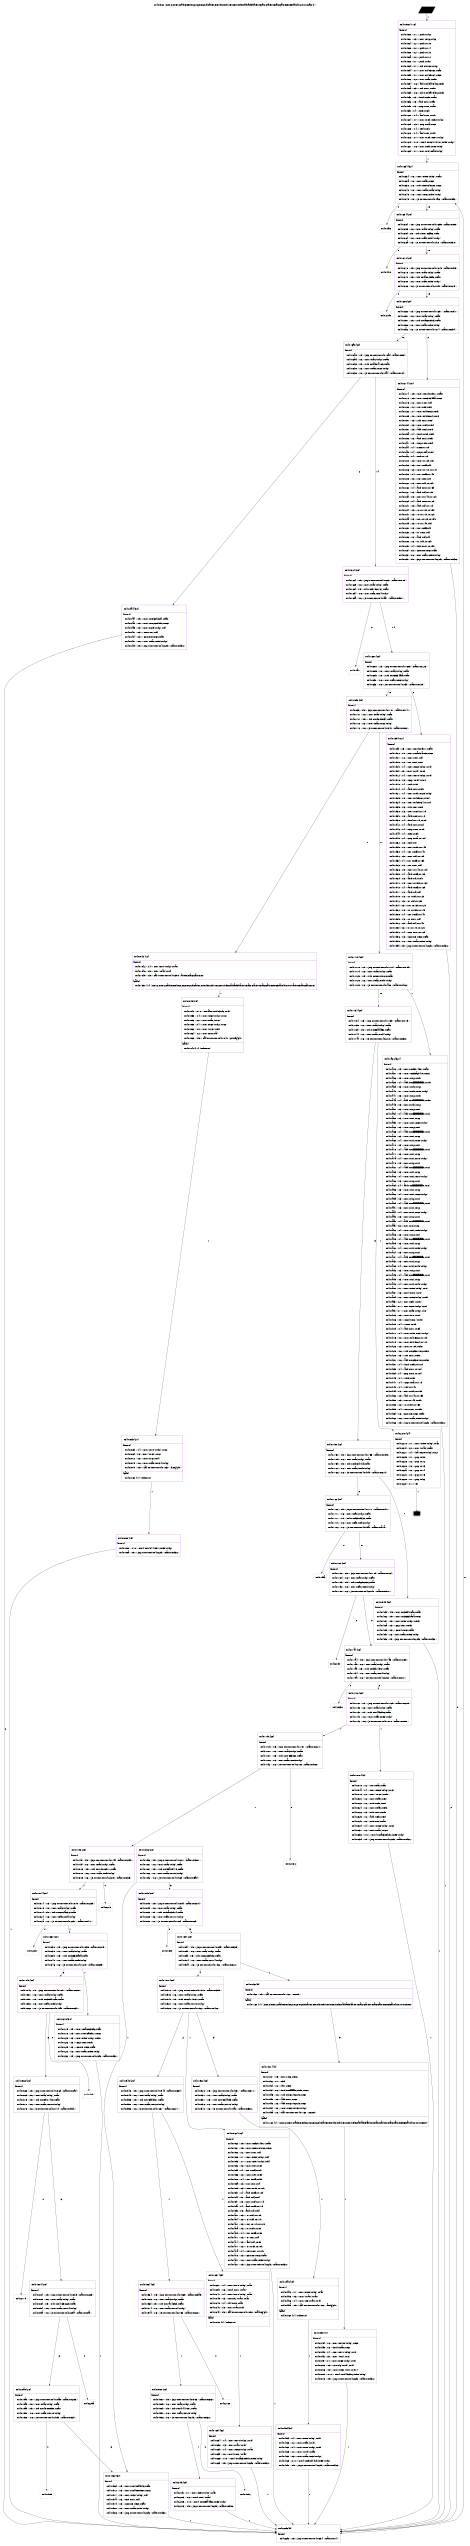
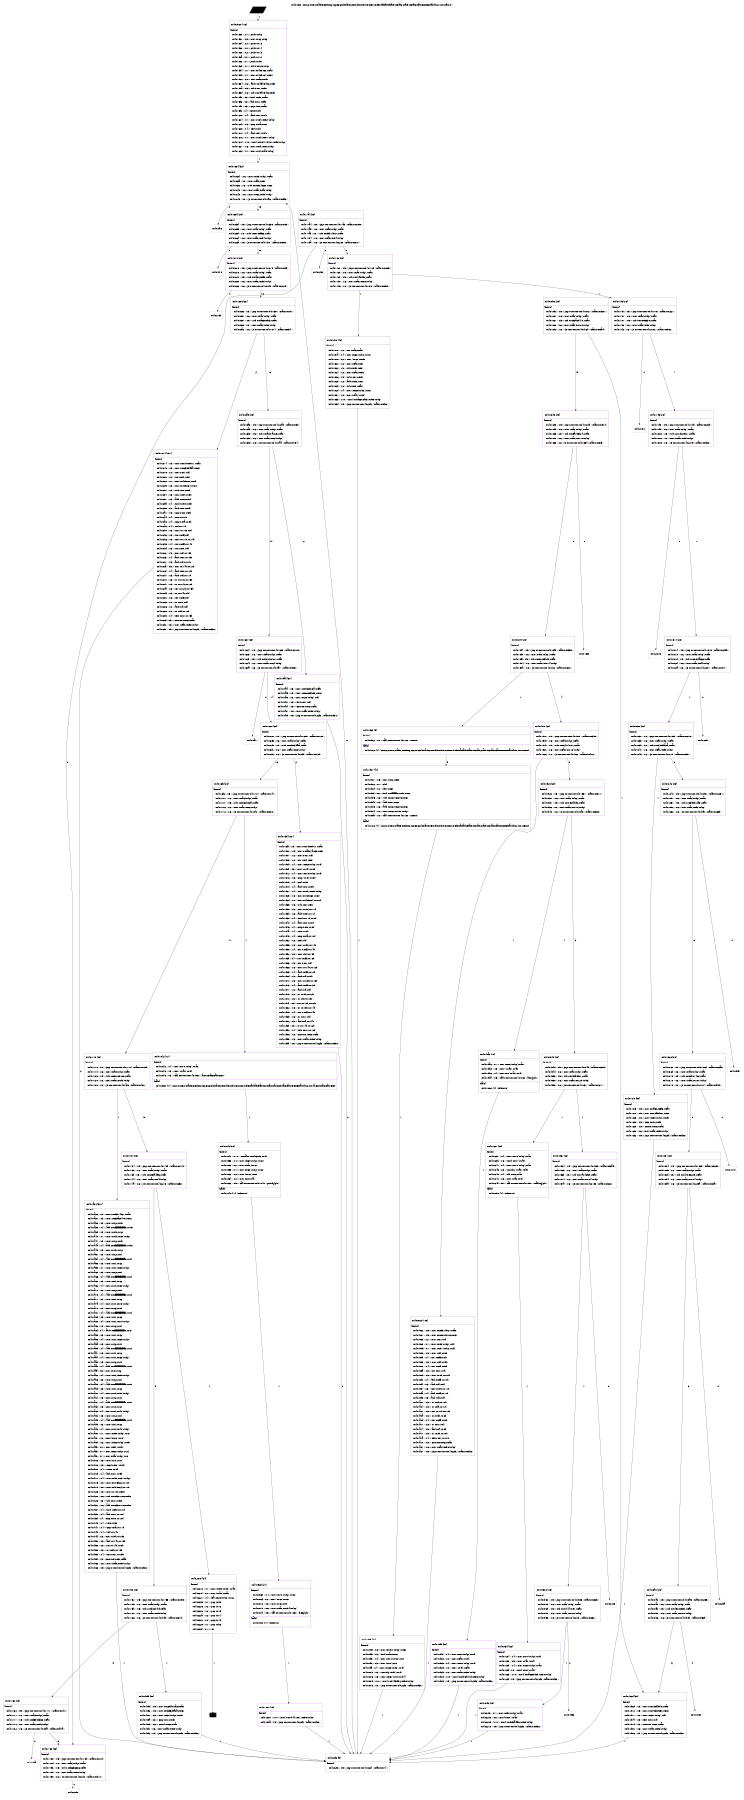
(366, 1620) -> (73, 945)
(171, 2044) -> (573, 934)
